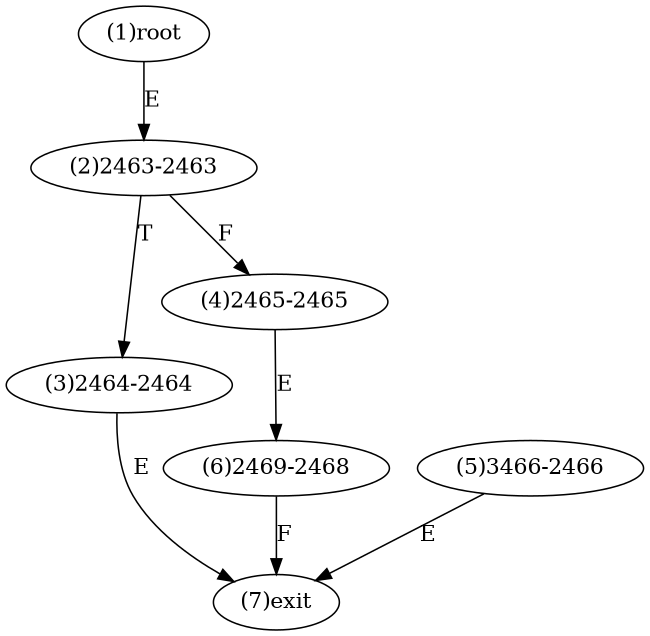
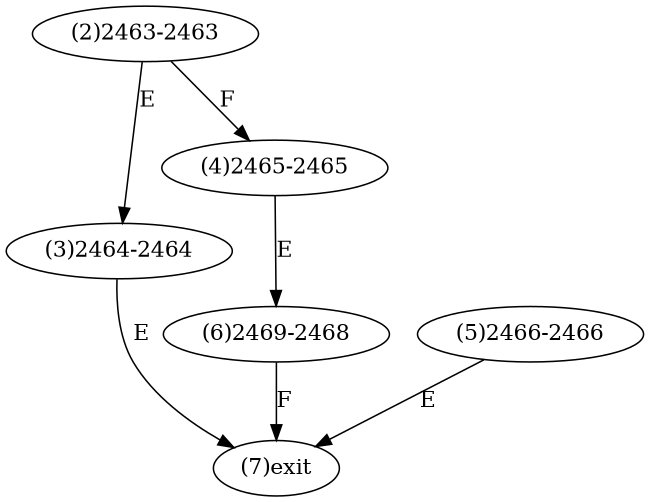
(144, 34) -> none
(145, 235) -> (148, 101)
(531, 468) -> (531, 334)
